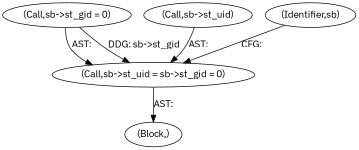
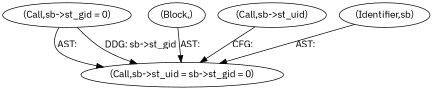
(199, 45) -> (244, 45)
(253, 45) -> (306, 45)
(153, 101) -> (179, 41)
